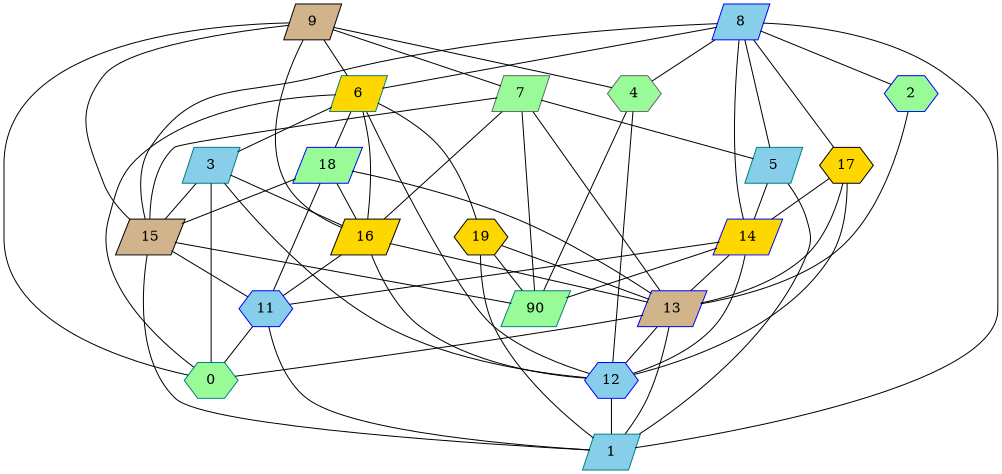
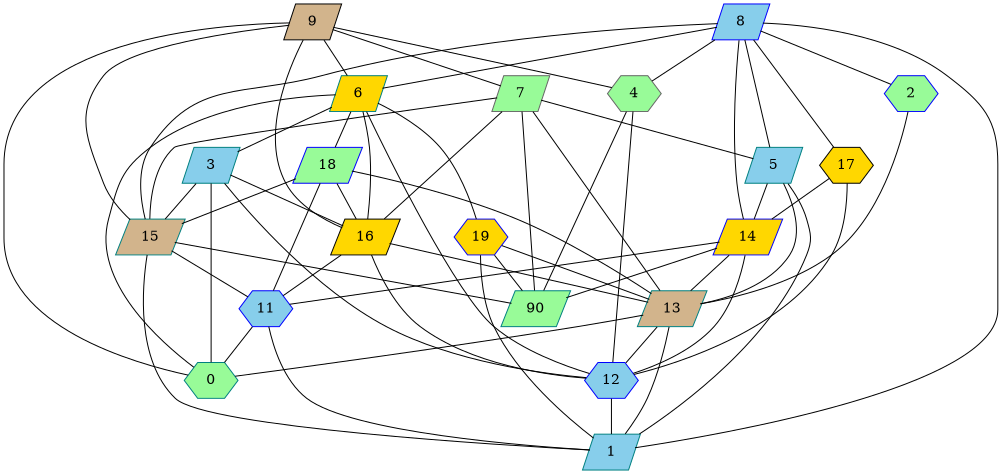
(150, 237) -> (150, 237)
(481, 237) -> (481, 237)
(793, 266) -> (780, 266)
(672, 309) -> (672, 309)
